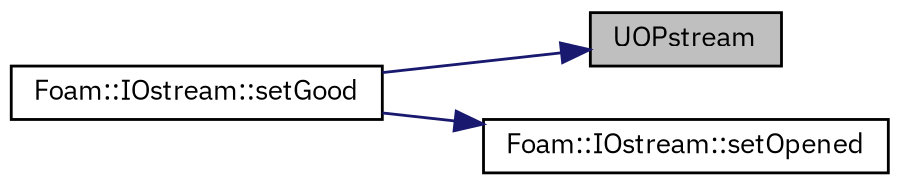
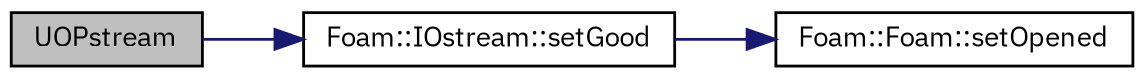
(472, 63) -> (239, 39)
(686, 146) -> (954, 39)
